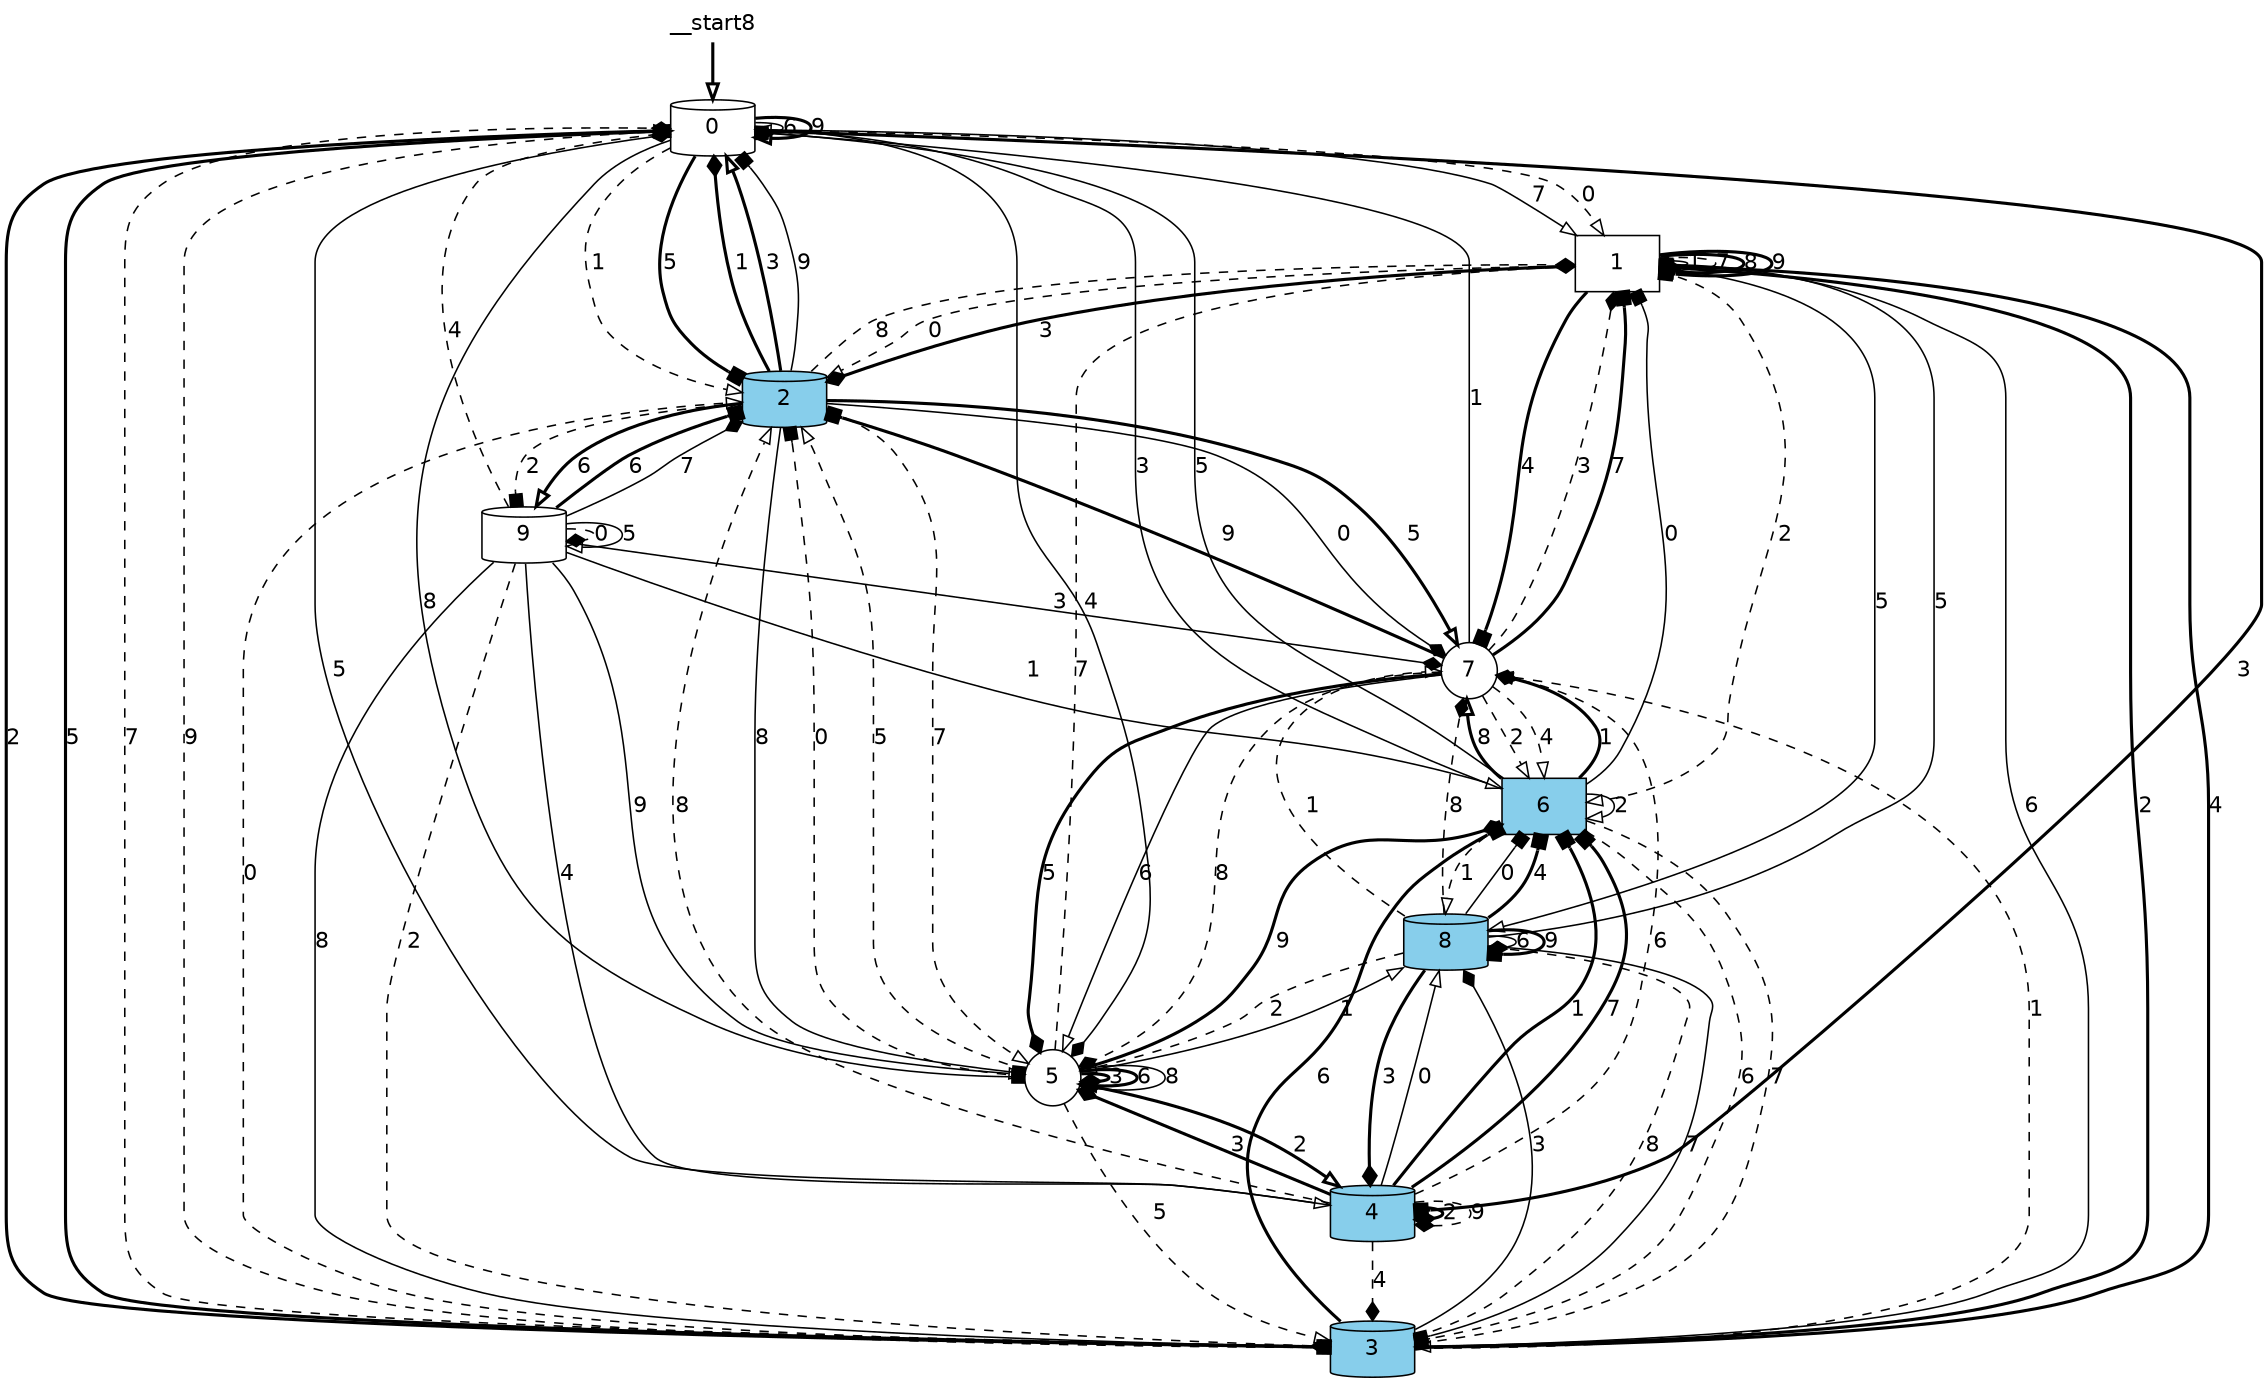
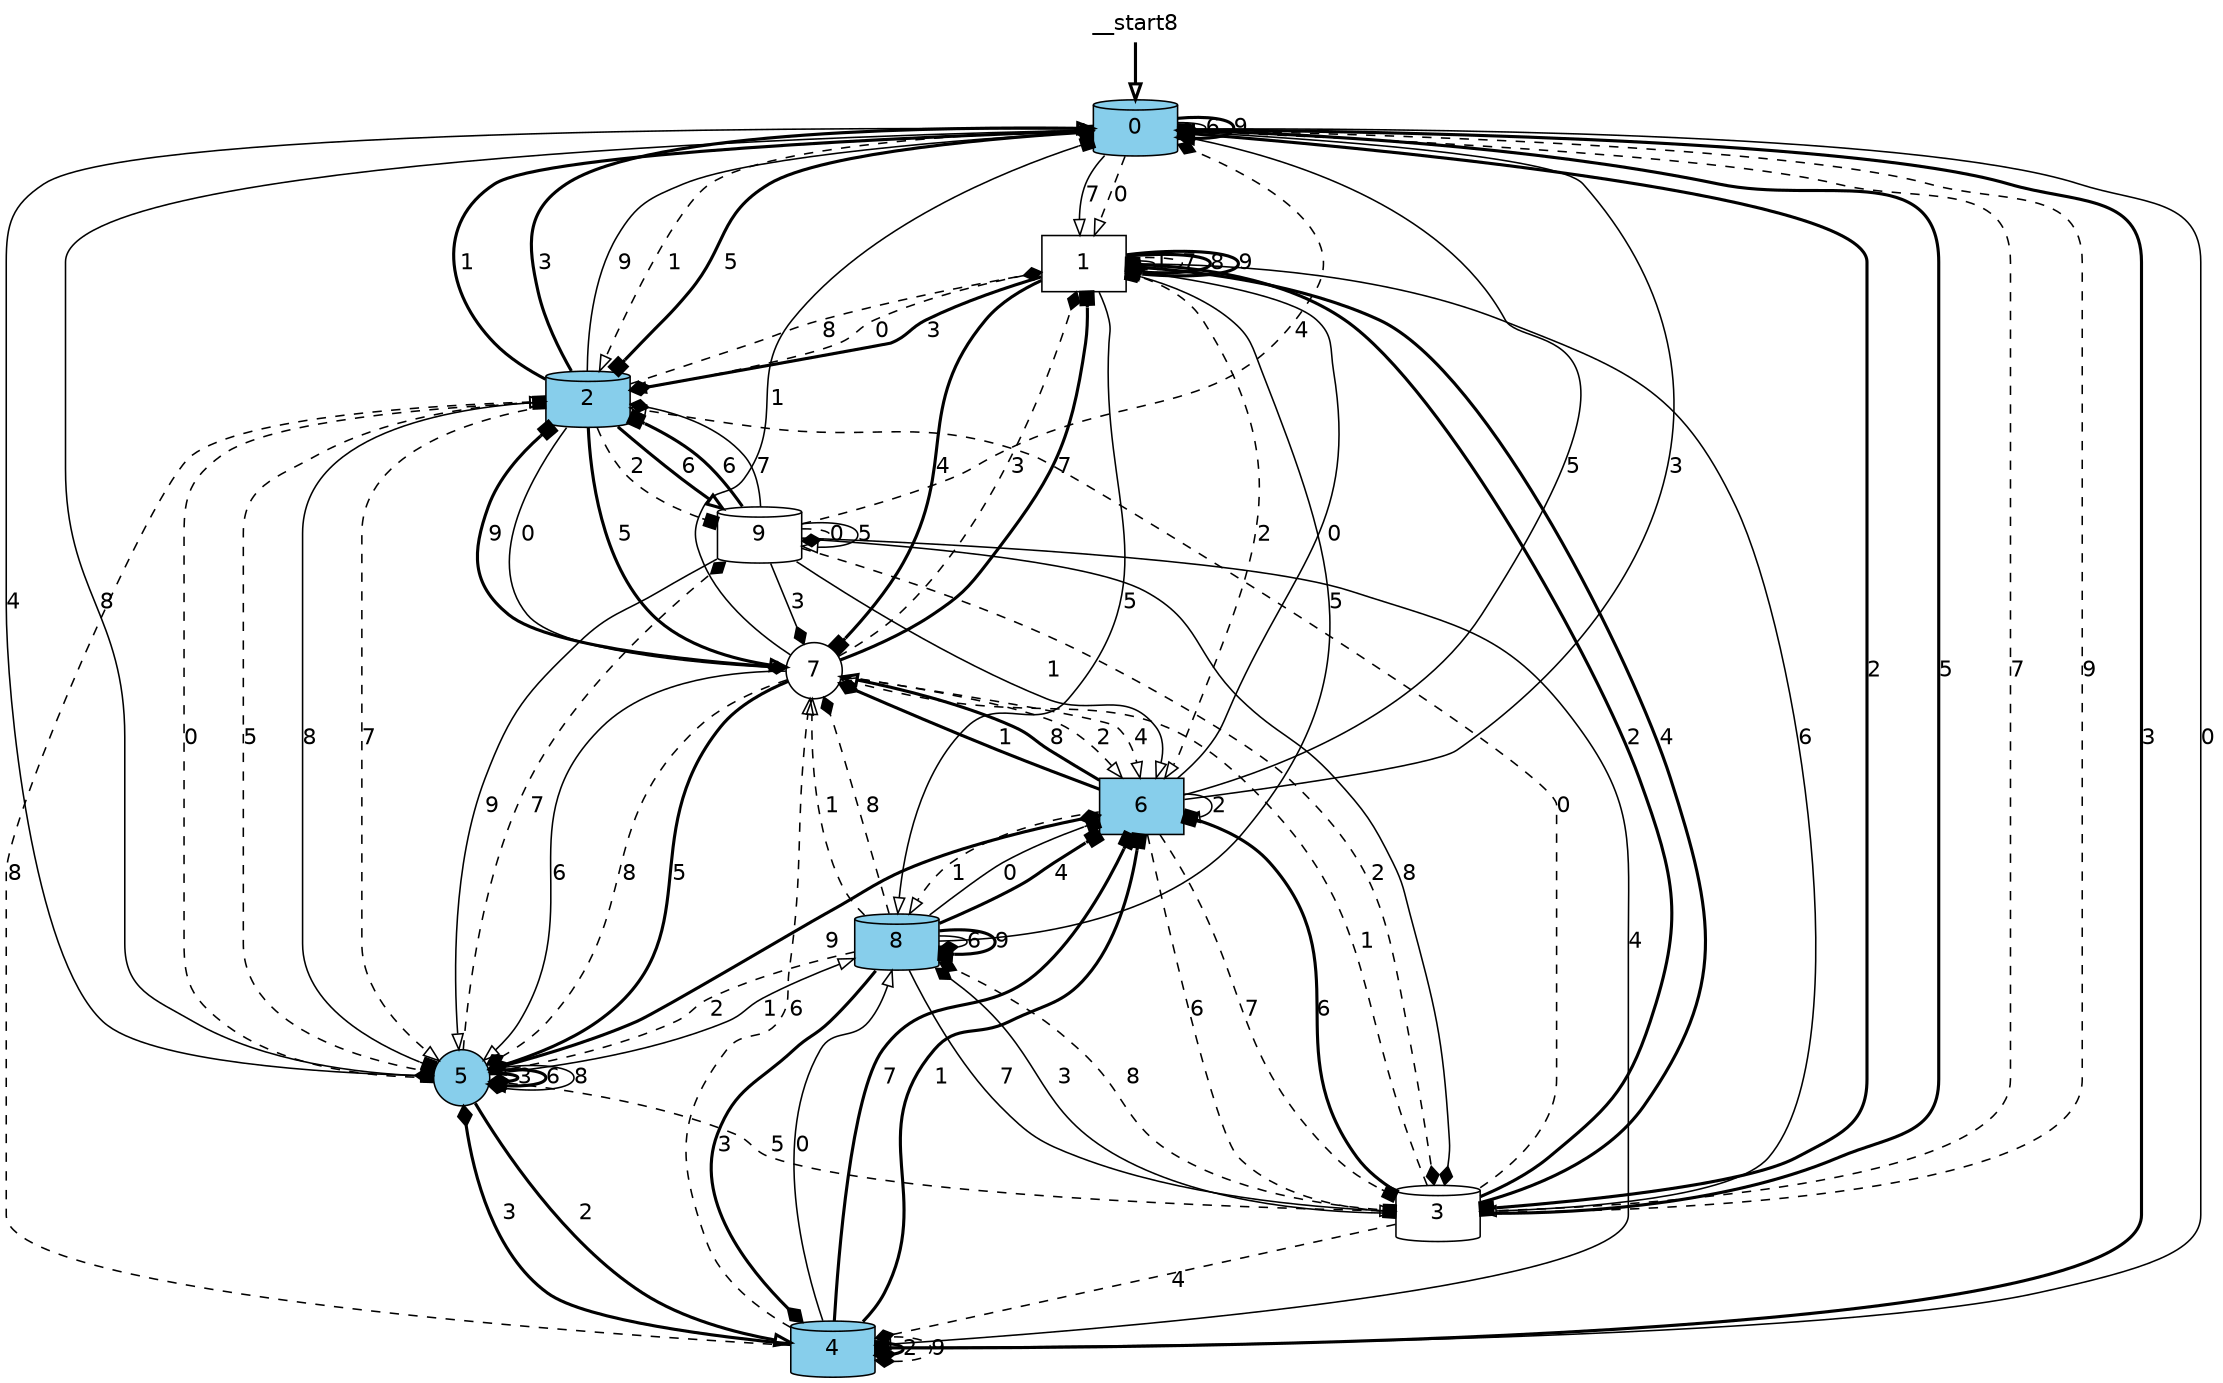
(713, 128) -> (1135, 128)
(1076, 465) -> (529, 781)
(340, 671) -> (2209, 739)
(1053, 1078) -> (462, 1078)
(1373, 1272) -> (1145, 1279)
(1373, 1349) -> (1438, 1213)
